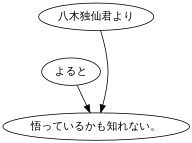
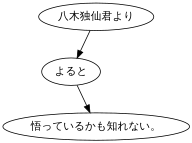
(108, 68) -> (85, 41)
